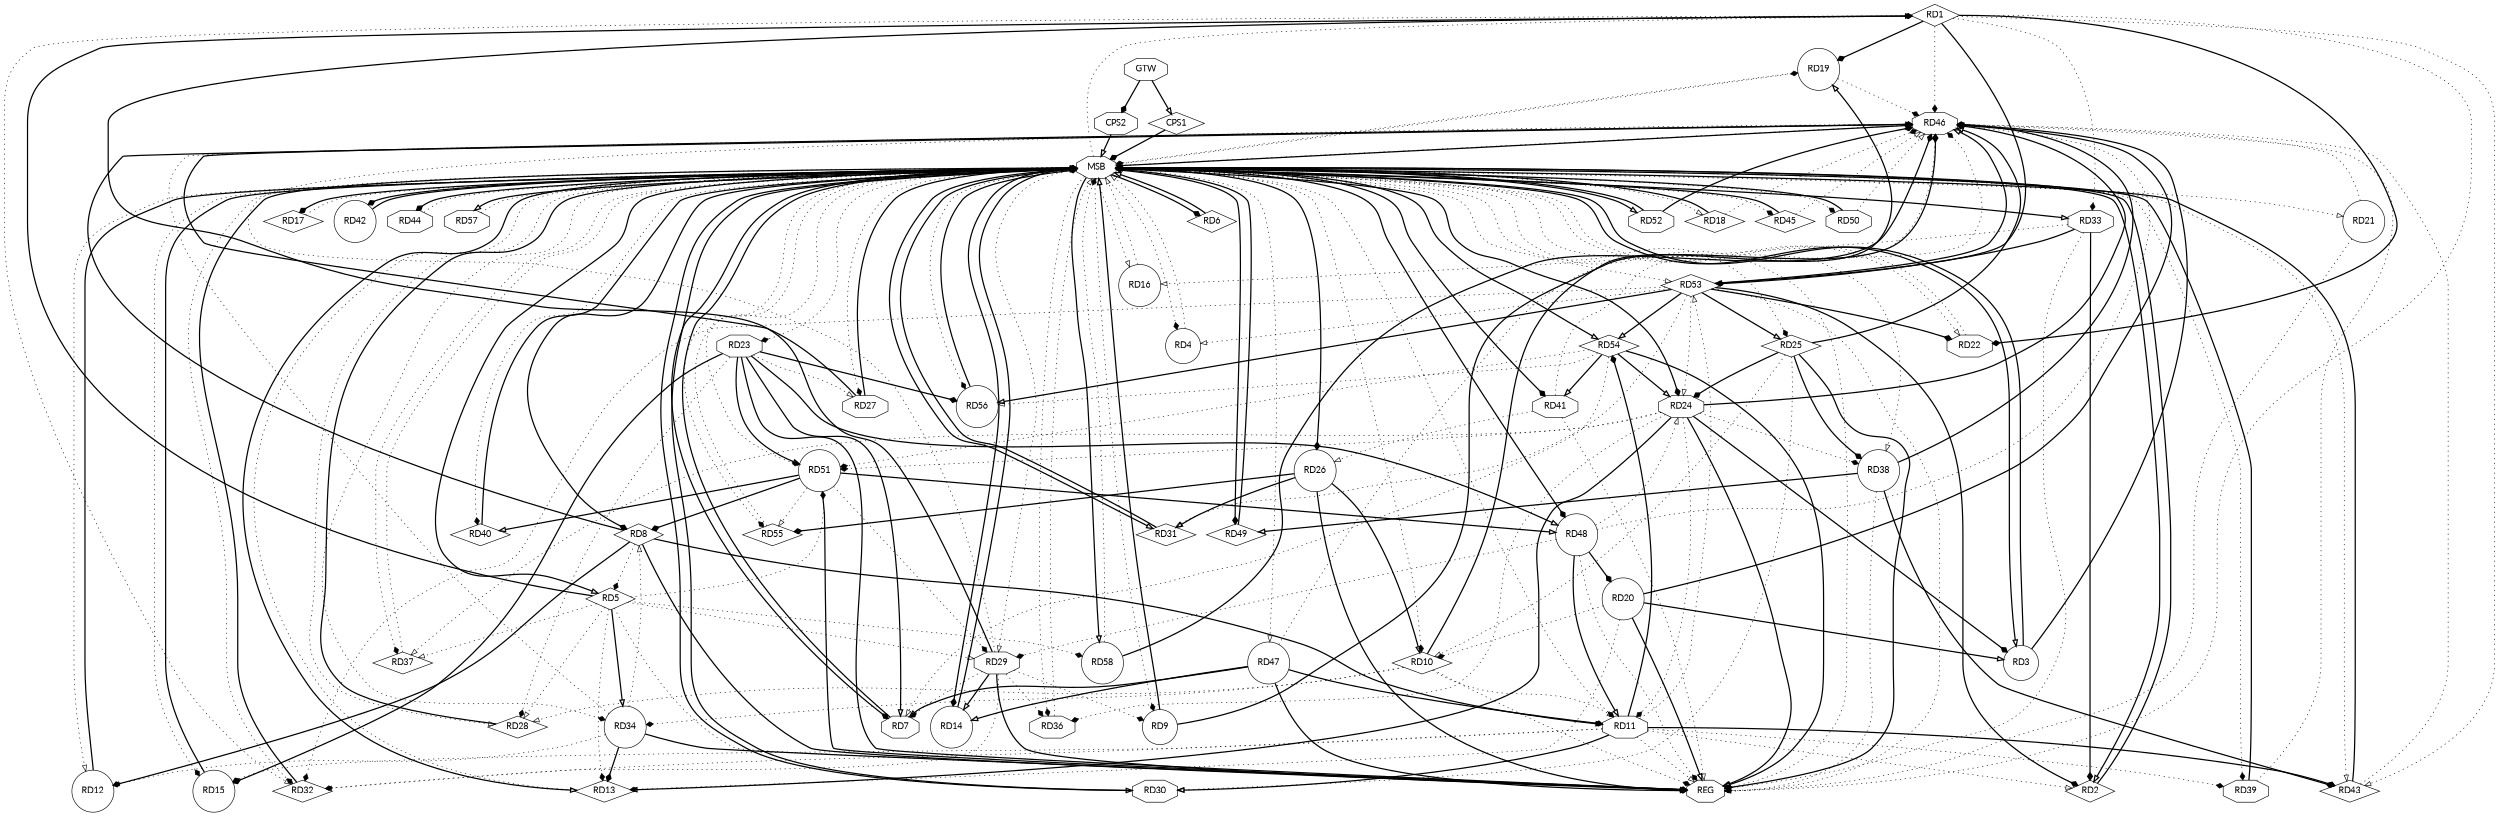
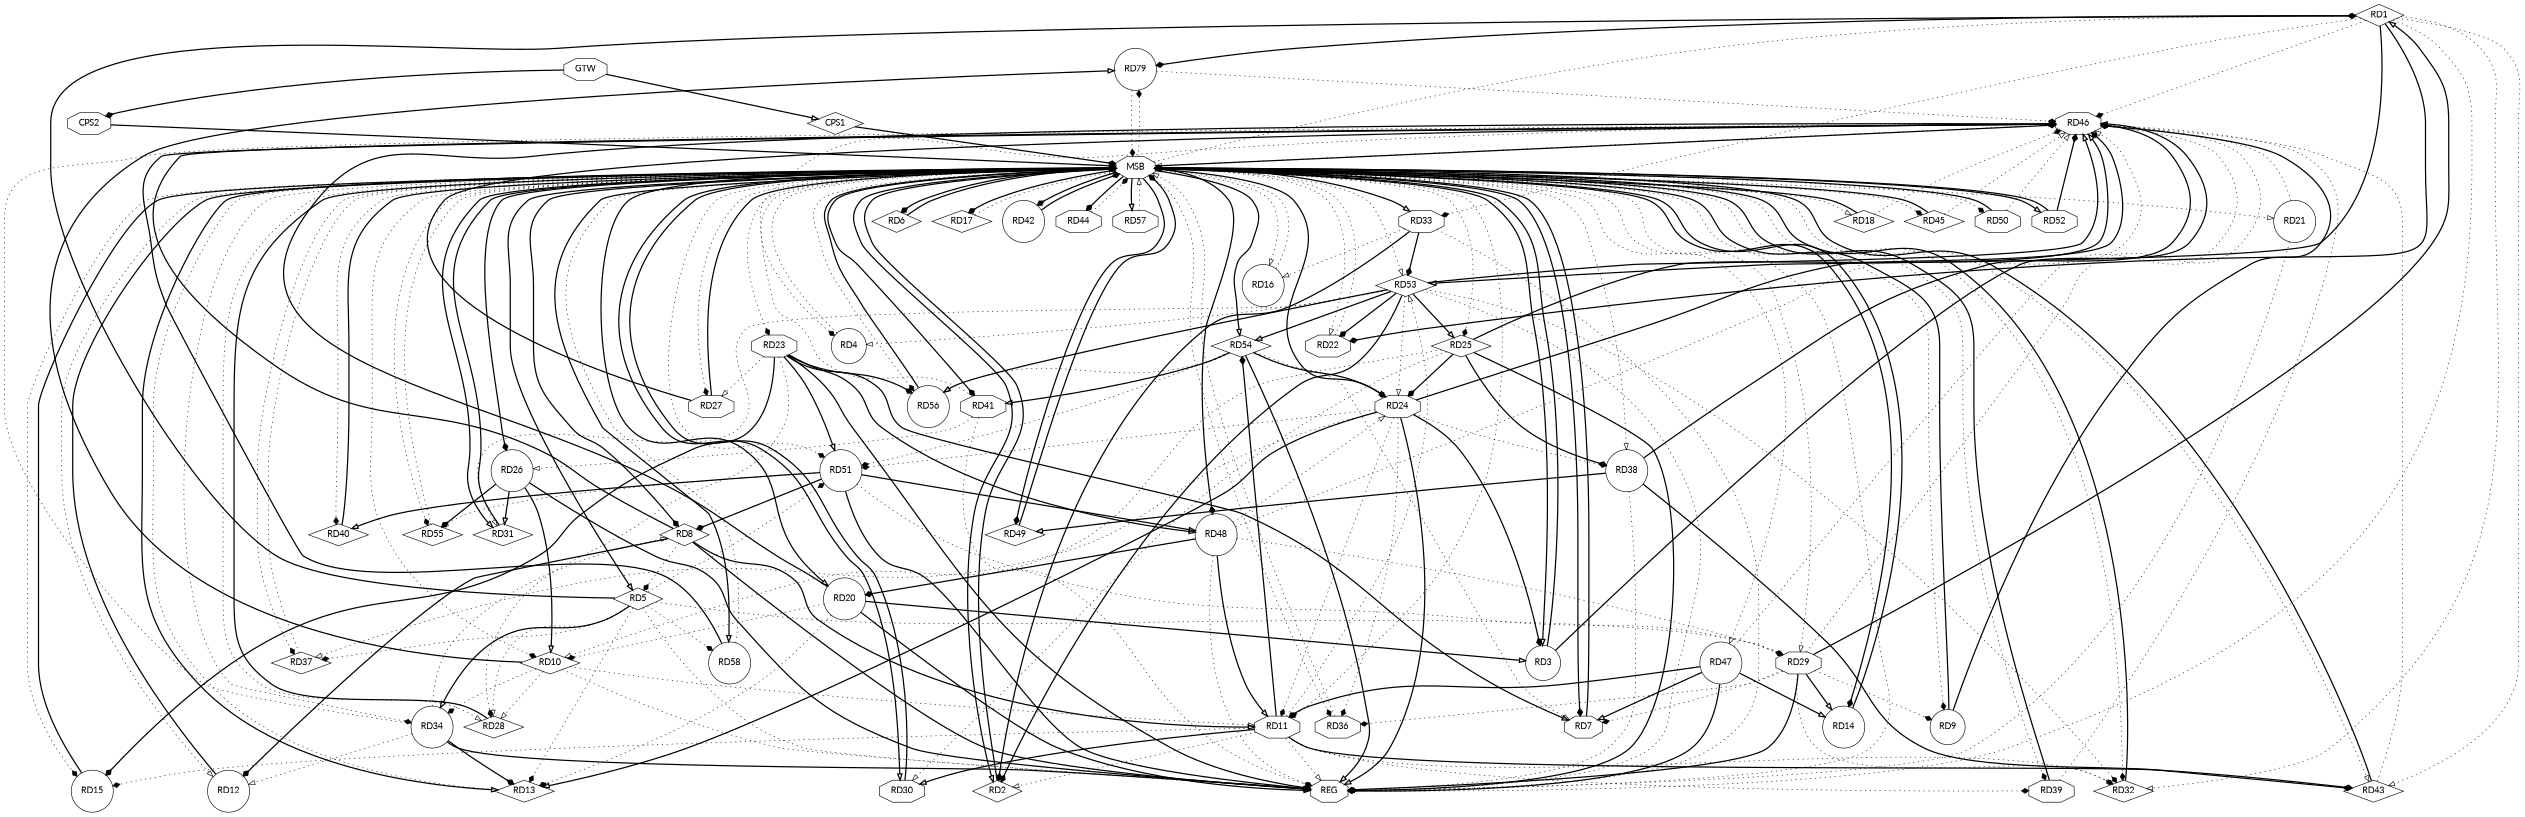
(1819, 69) -> (1135, 69)
none -> (620, 212)
(506, 631) -> (481, 638)
